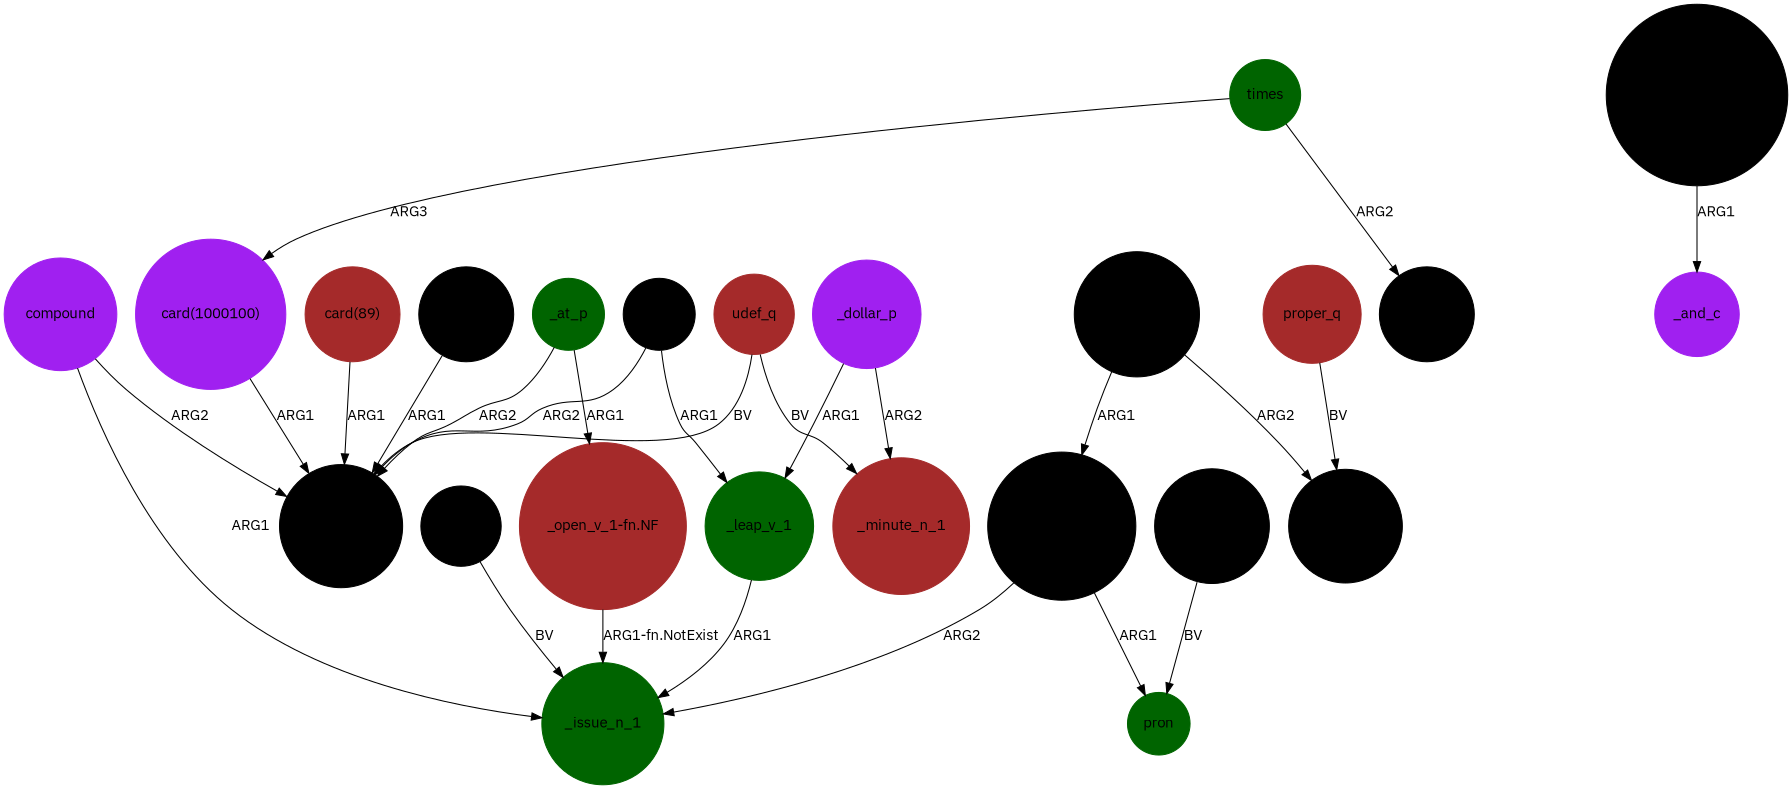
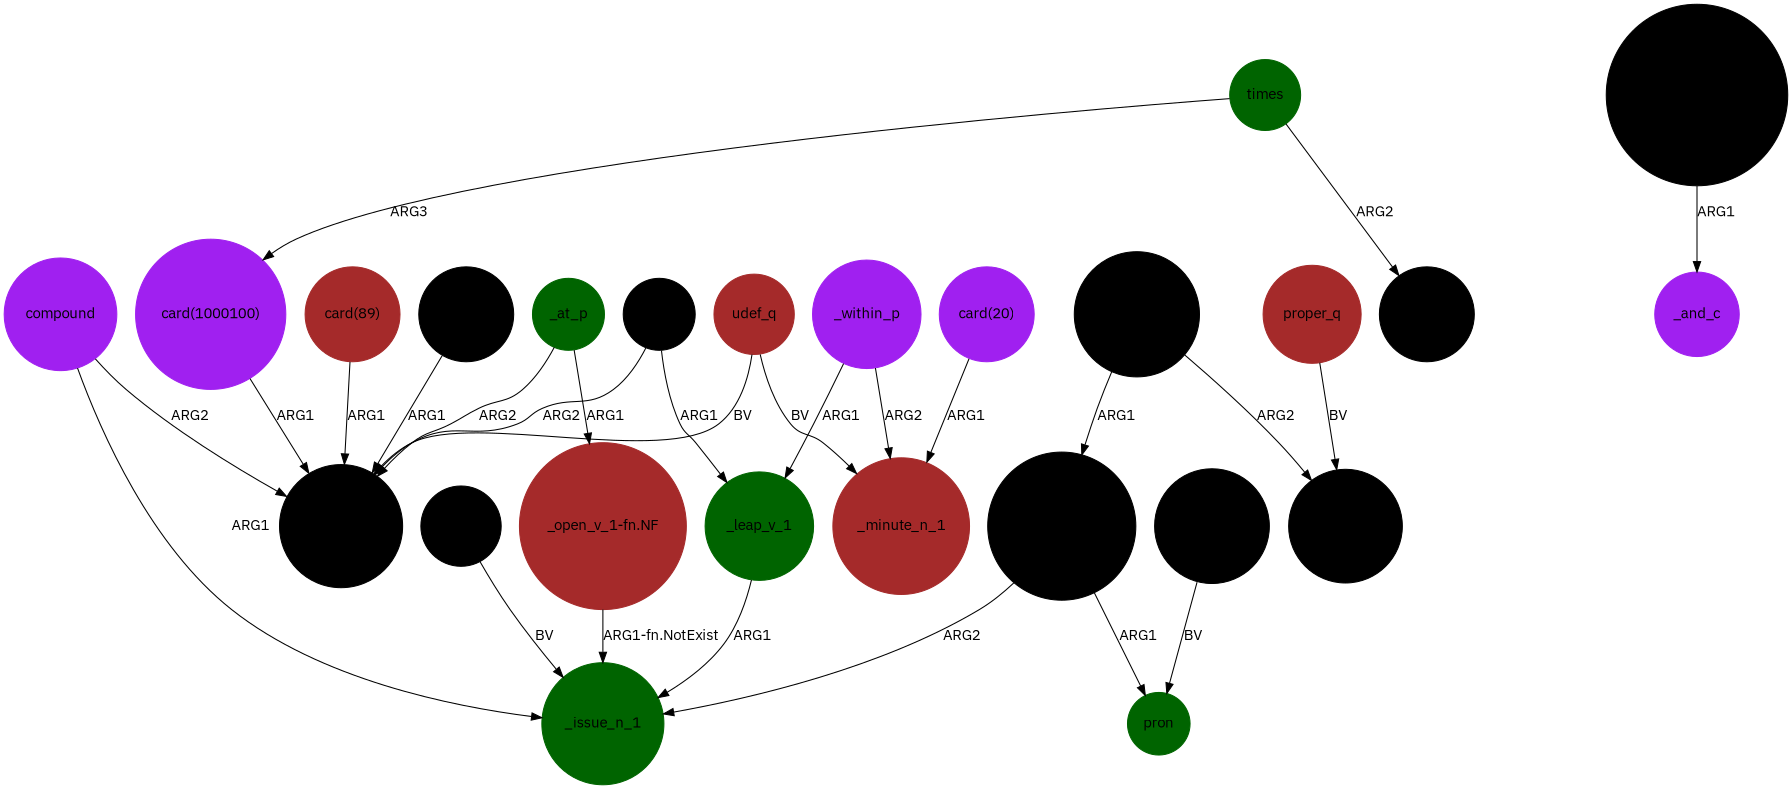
(867, 314) -> (867, 314)
none -> (987, 314)
